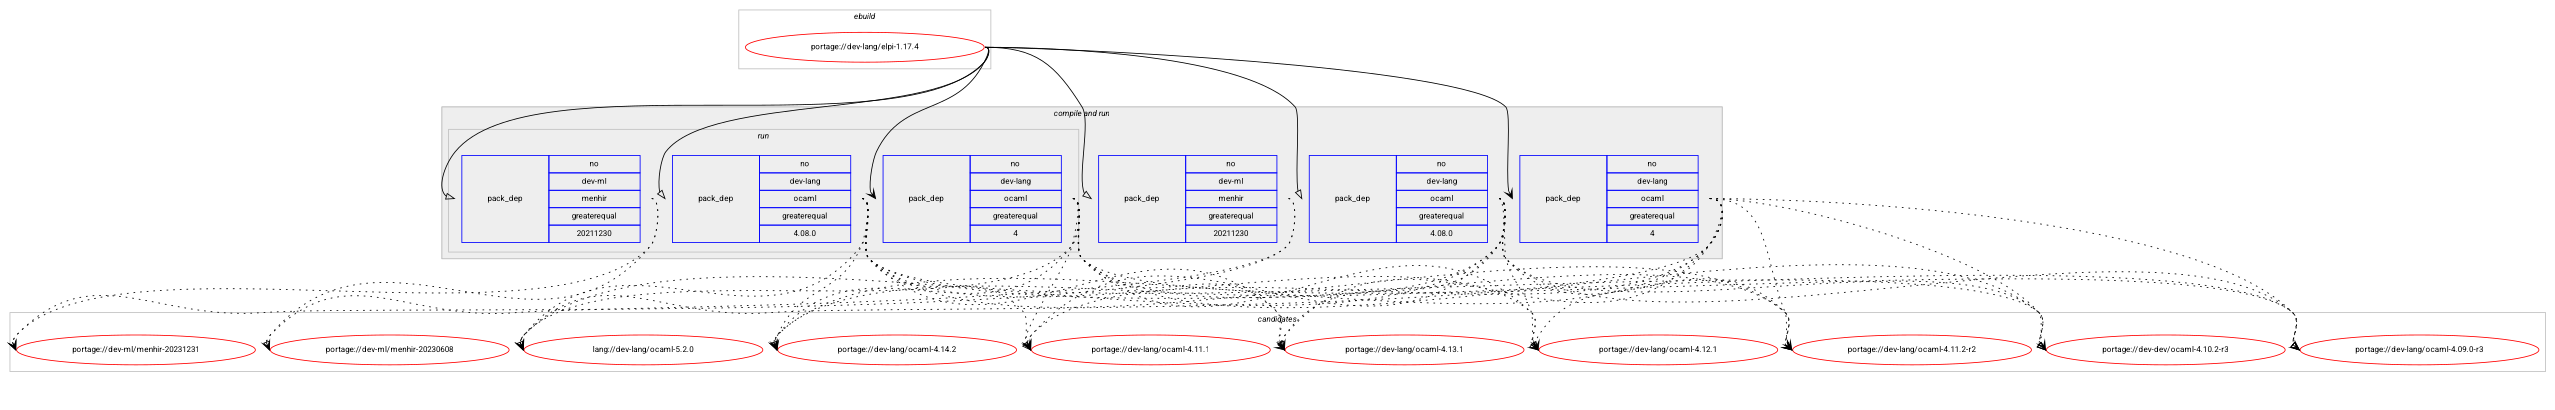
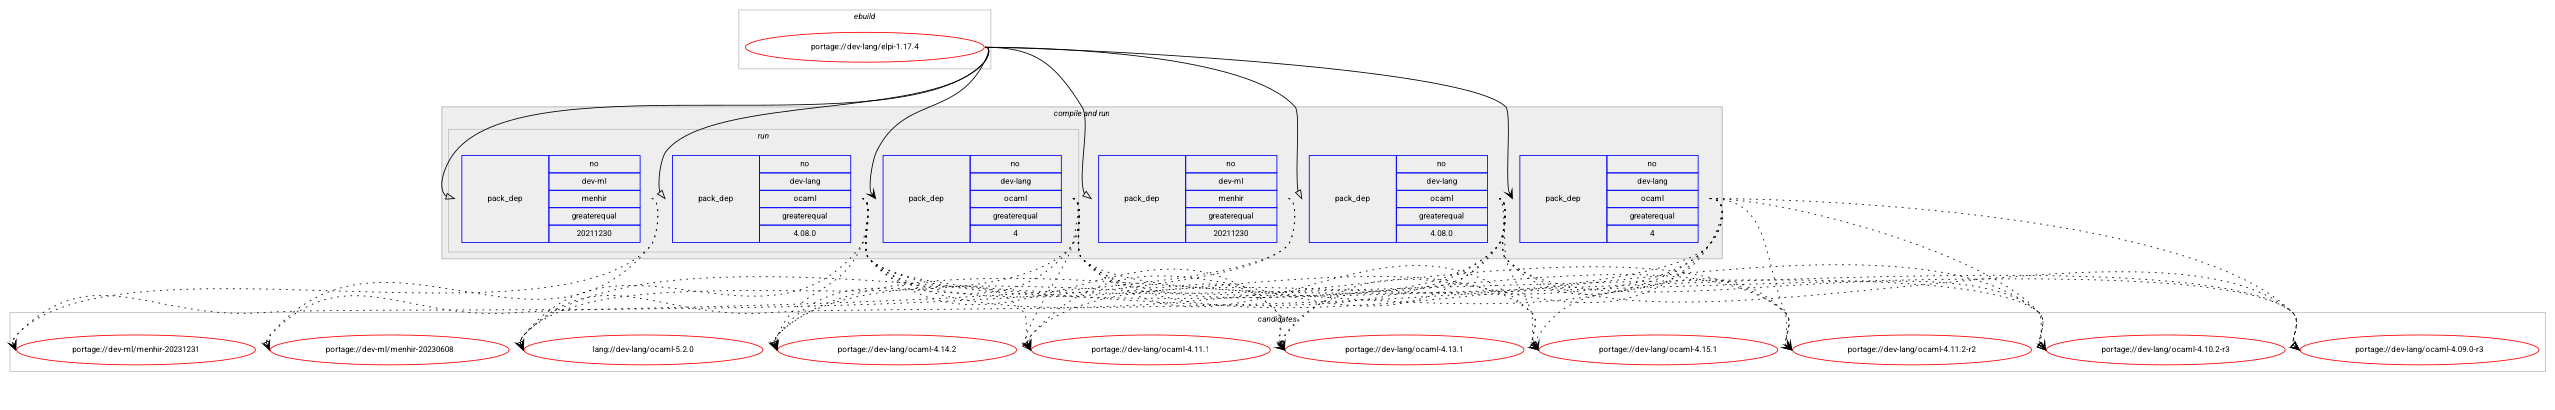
(1658, 350) -> (1658, 350)
(2166, 350) -> (2166, 350)
